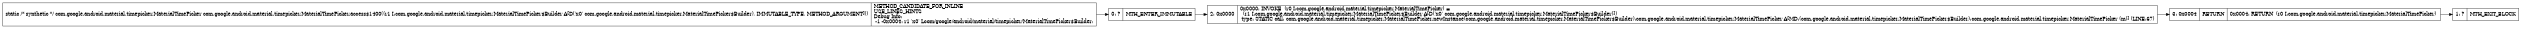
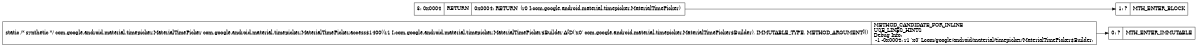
(1682, 14) -> none
(2493, 14) -> (1159, 9)
